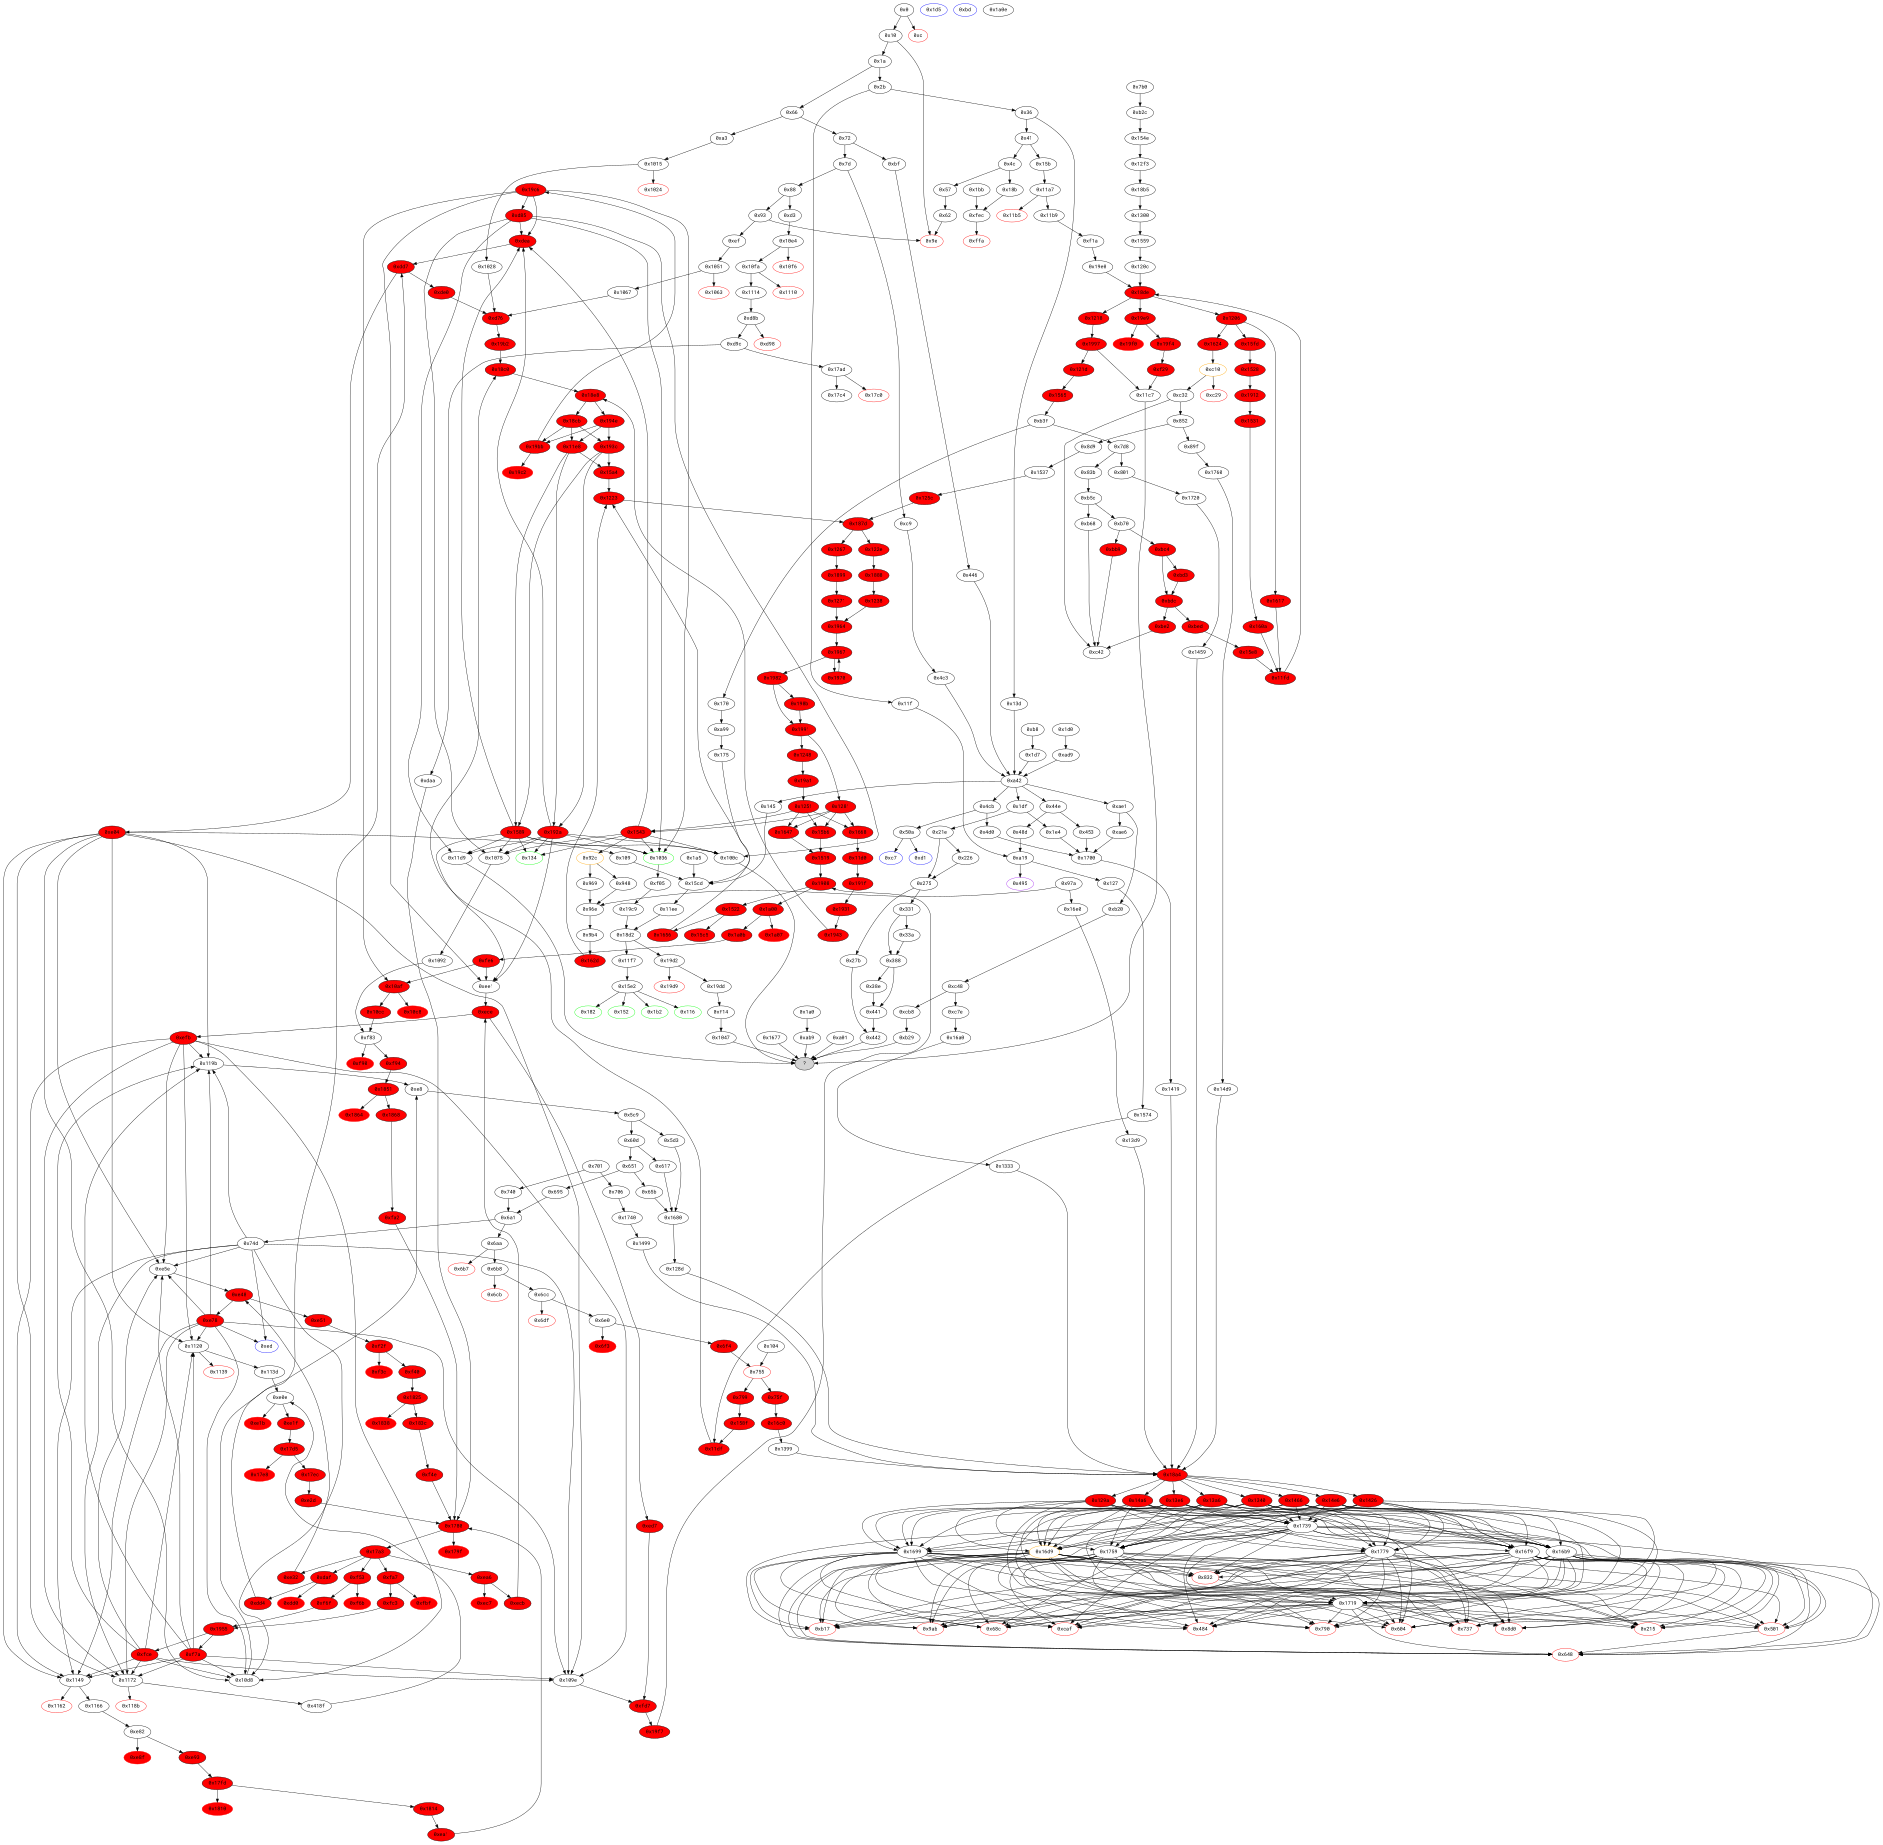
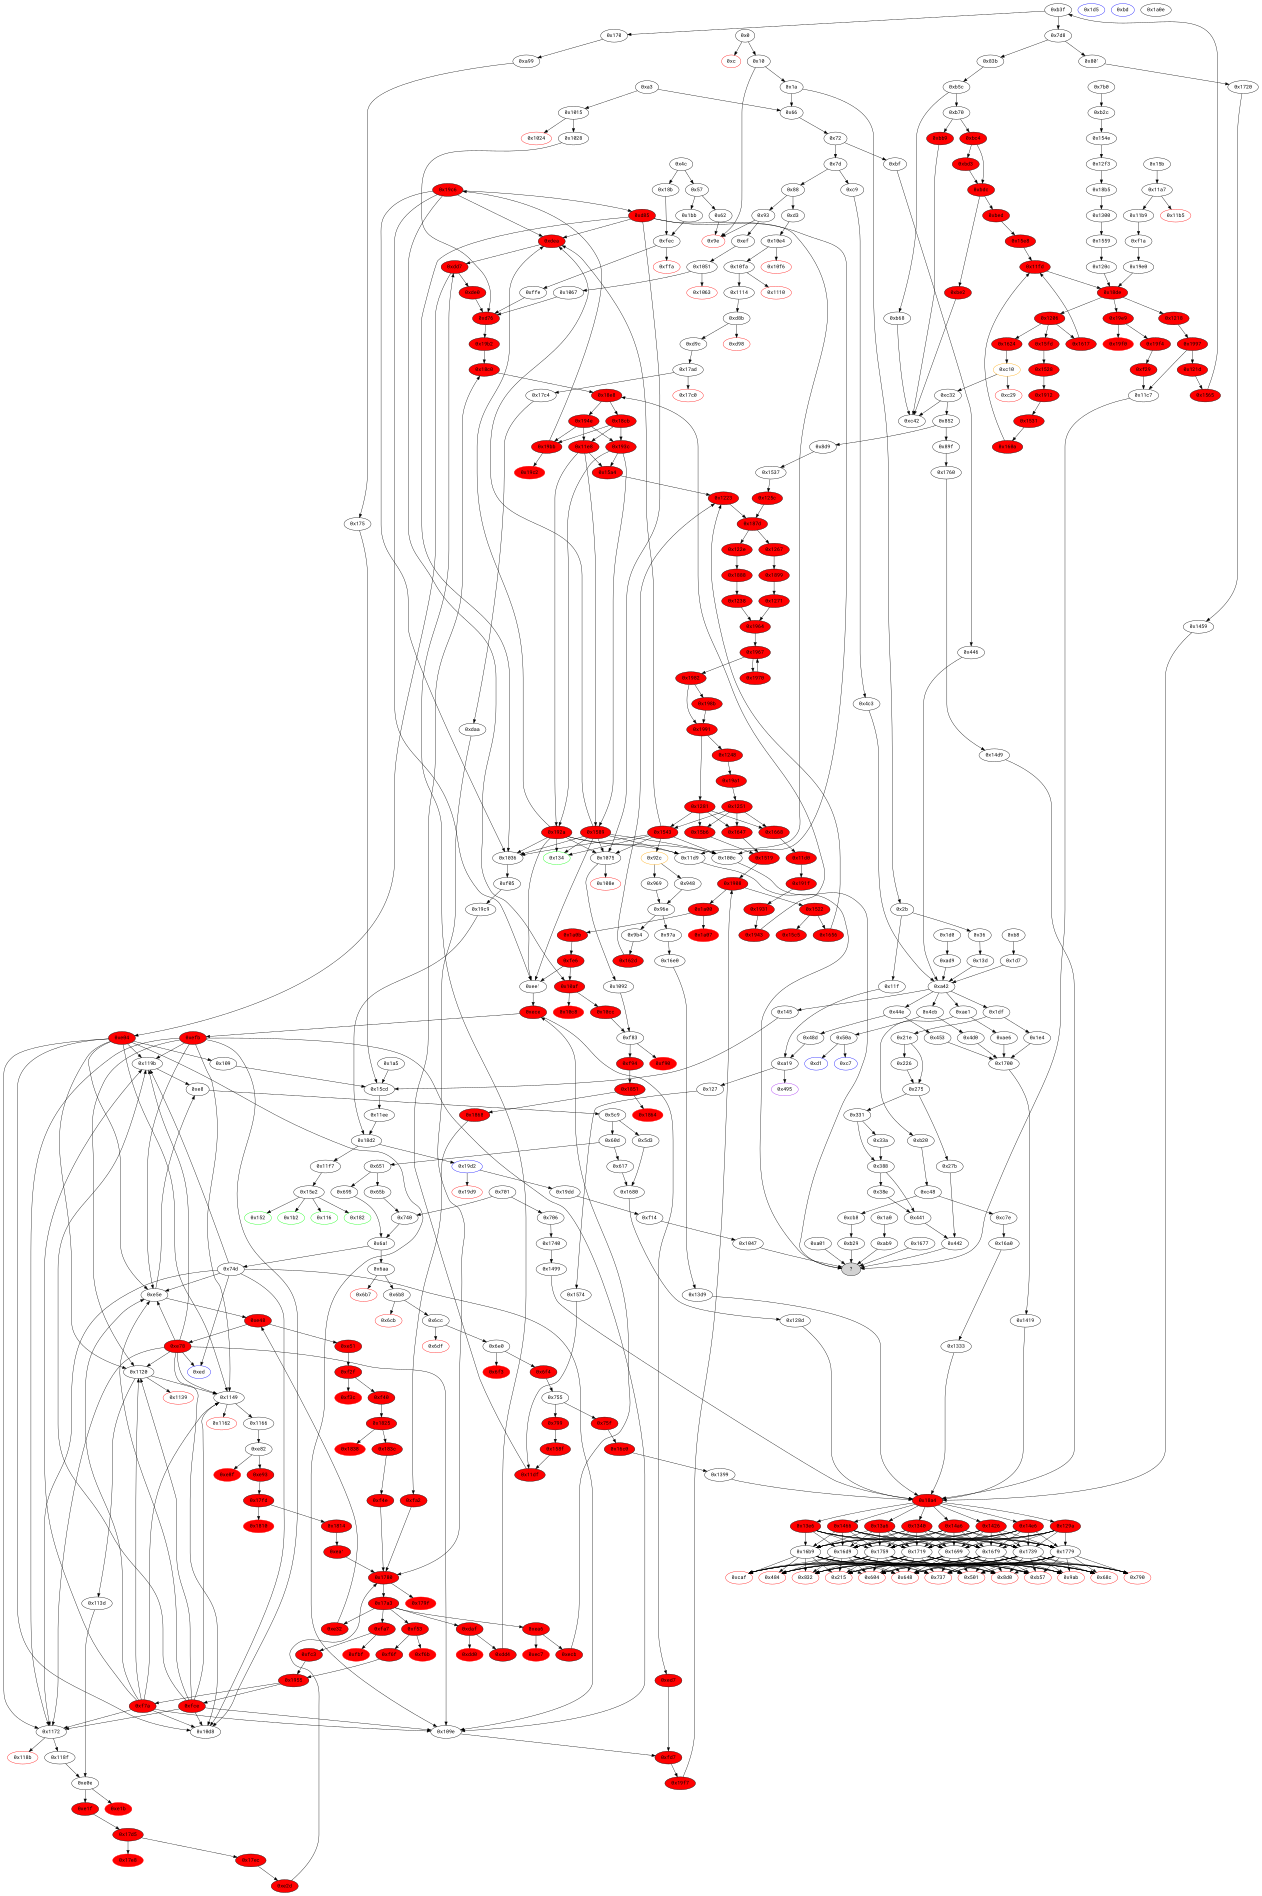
(759, 125) -> (717, 100)
(1027, 138) -> none
none -> (694, 201)
none -> (533, 293)
(448, 442) -> (500, 556)
(659, 858) -> (508, 858)
none -> (606, 884)
(830, 893) -> (664, 921)
(669, 961) -> (467, 1166)
(660, 1204) -> (390, 1204)
(771, 1346) -> none
(305, 1368) -> (163, 1192)
(757, 1372) -> (555, 1398)
(68, 1398) -> (177, 1383)
(1207, 1539) -> (1018, 1564)
(1044, 1552) -> (843, 1552)
(1276, 1588) -> (862, 1564)
(1460, 1608) -> none
(822, 1629) -> (1038, 1578)
(1670, 1642) -> (986, 1564)
(316, 1706) -> (60, 1758)
